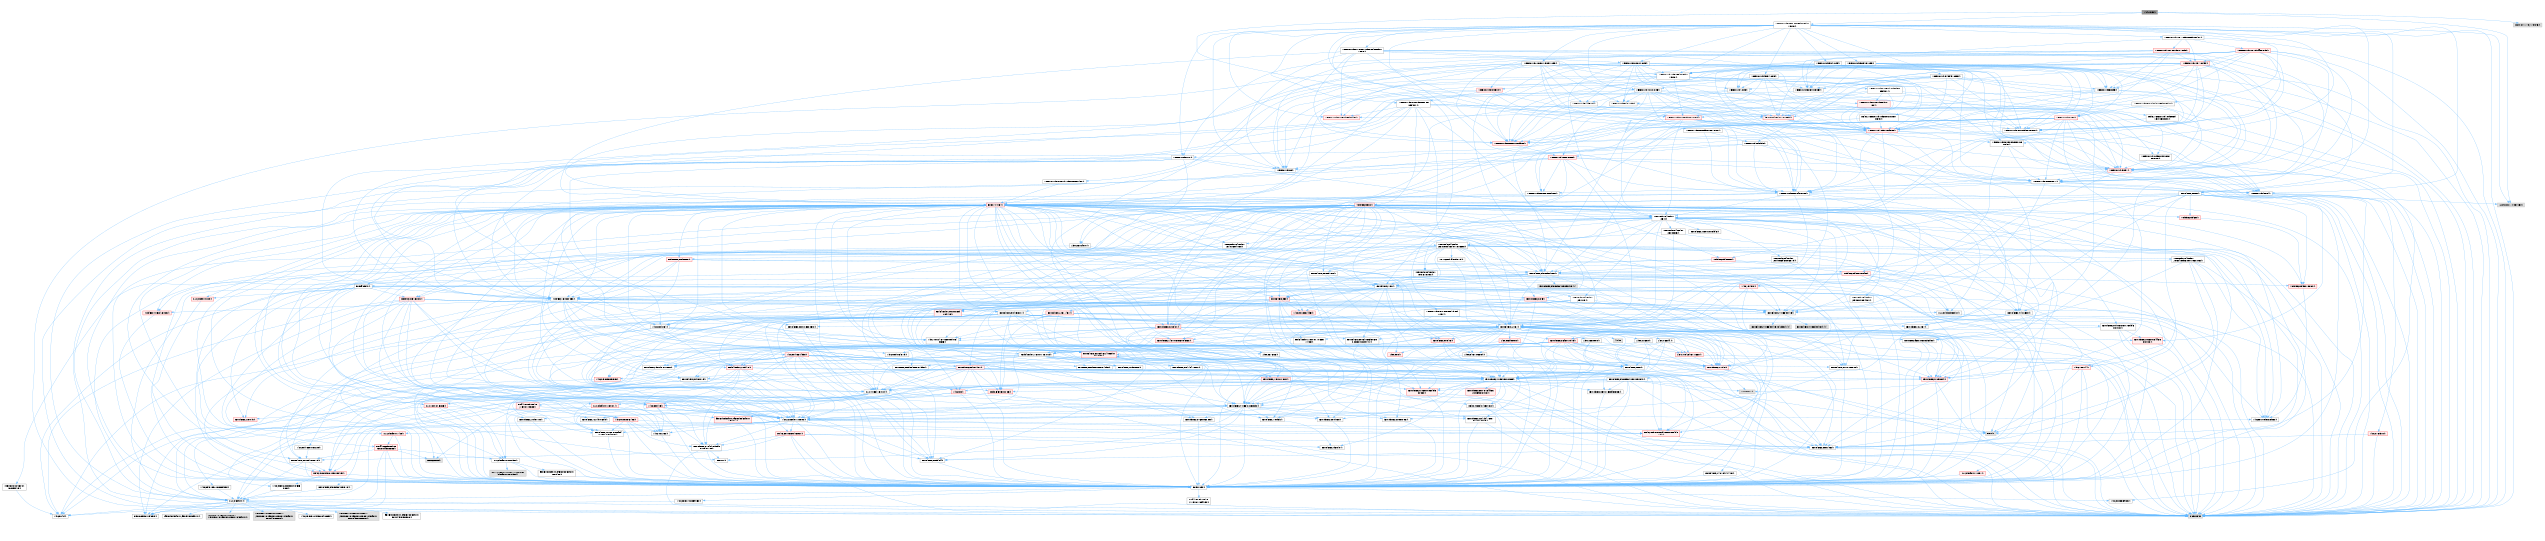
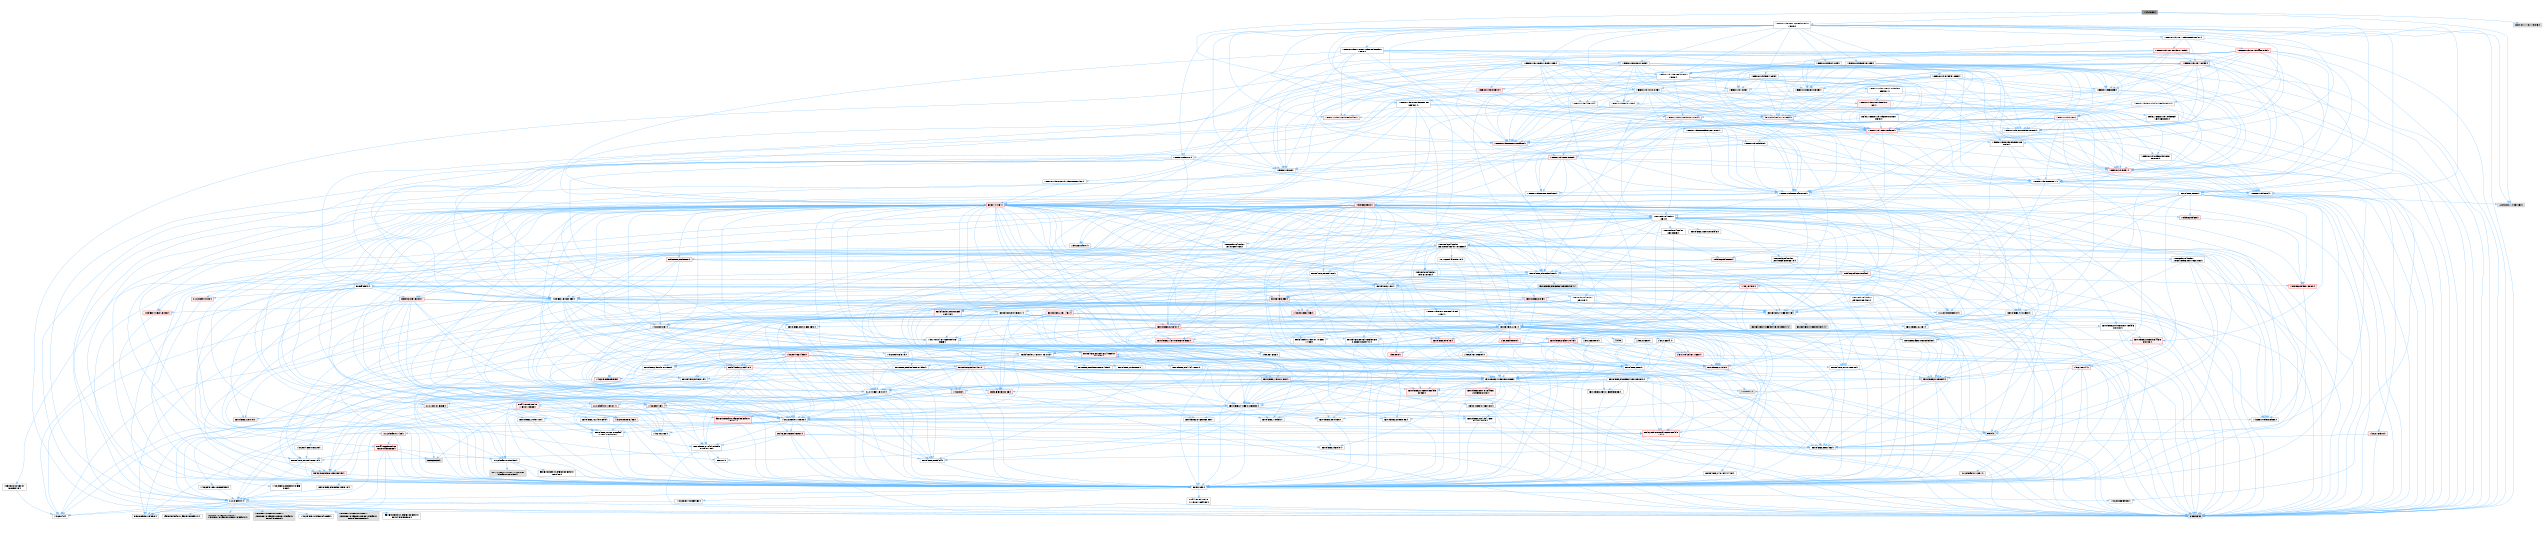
(2000, 68) -> (1999, 68)
